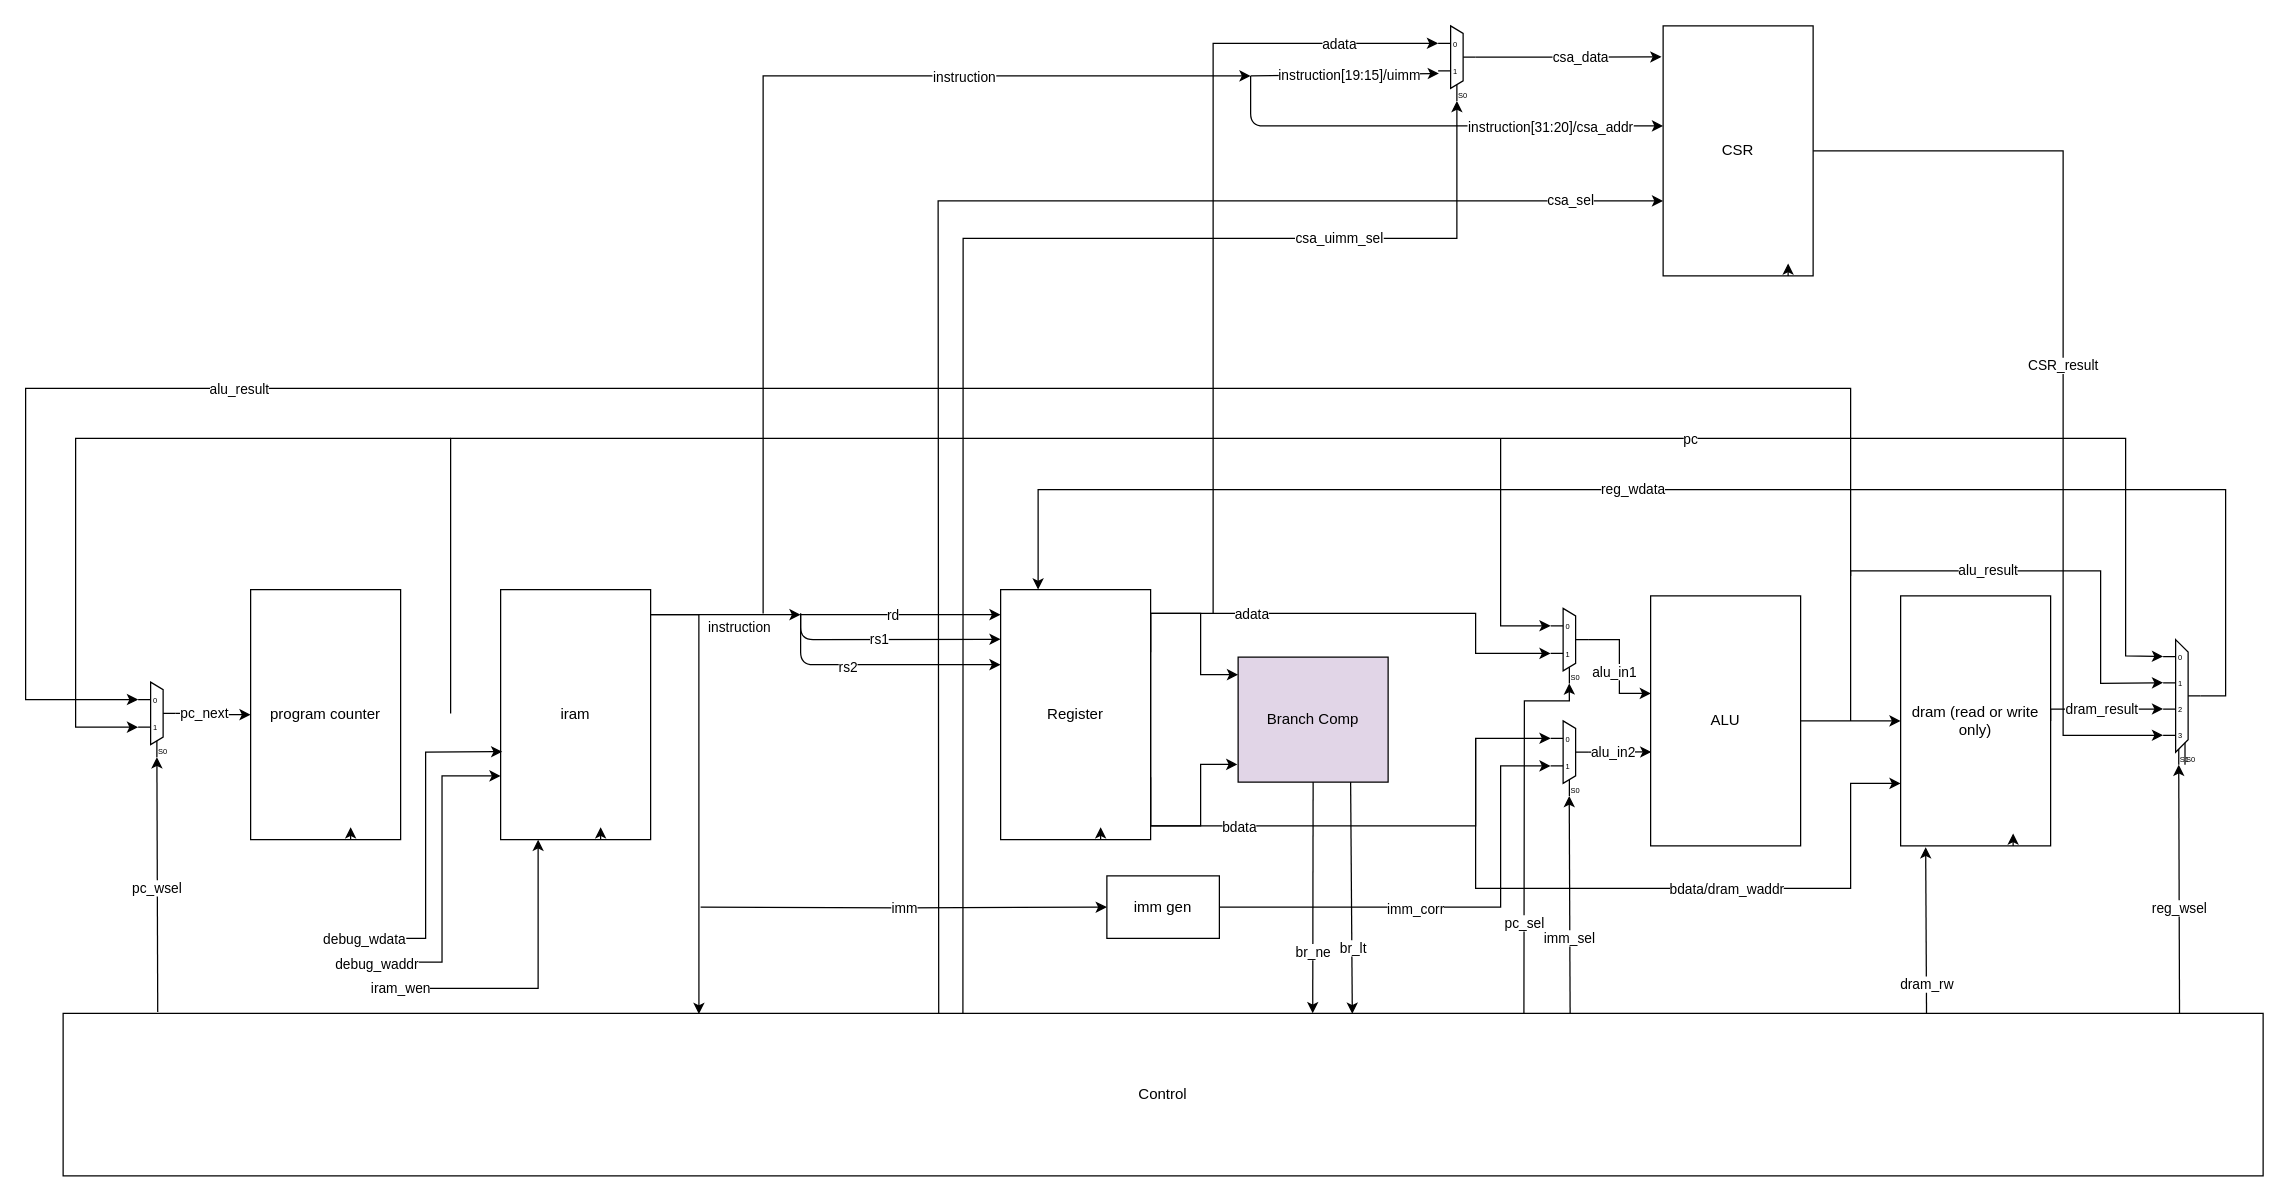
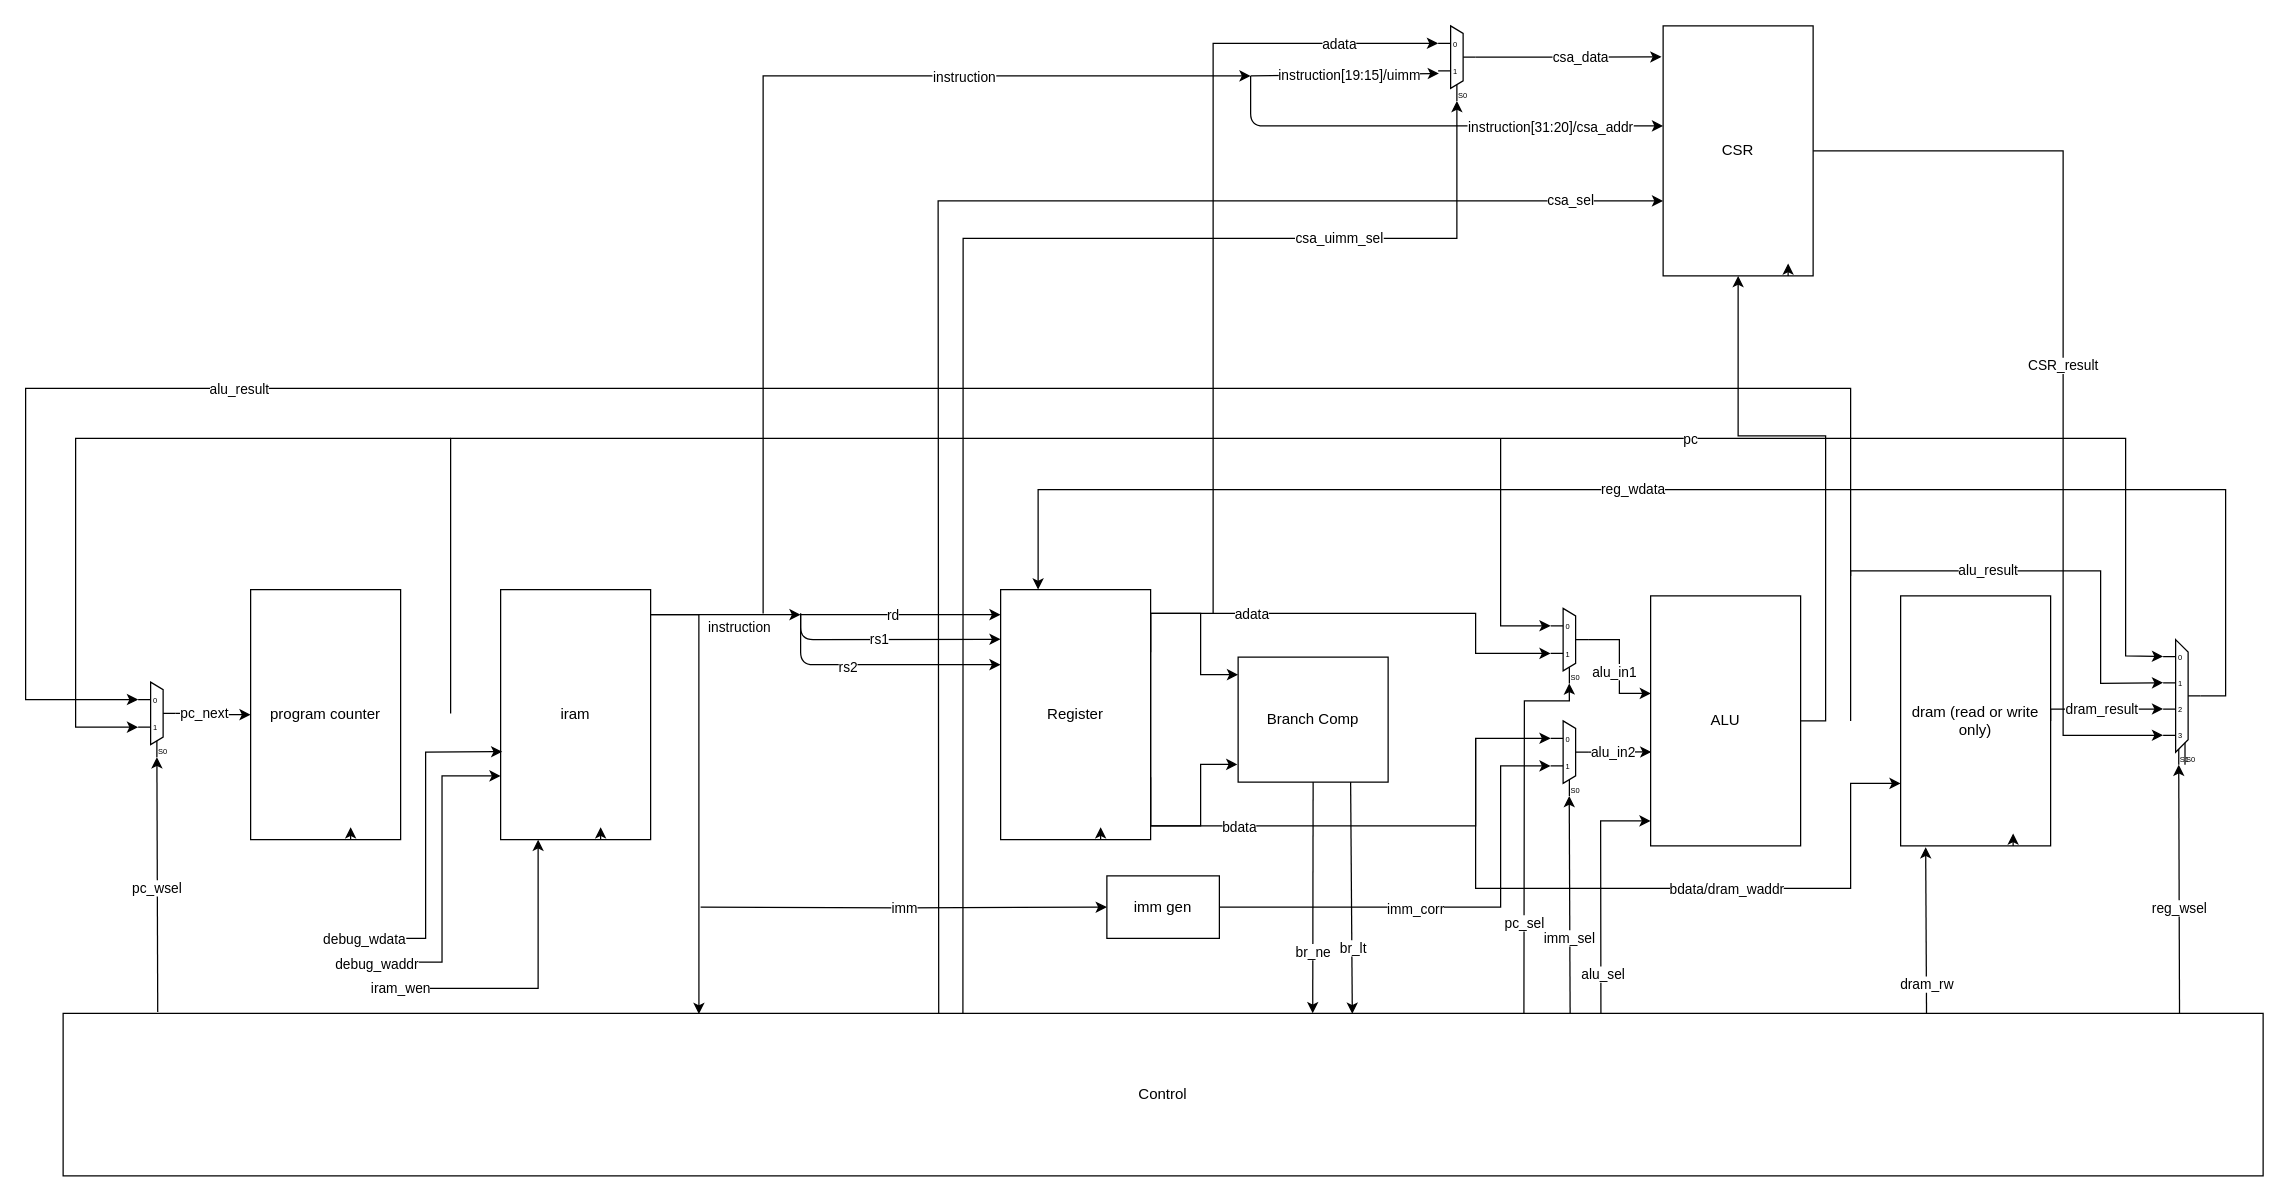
(1313, 719) -> (1313, 719)
(1858, 721) -> (1826, 461)
none -> (1601, 873)
